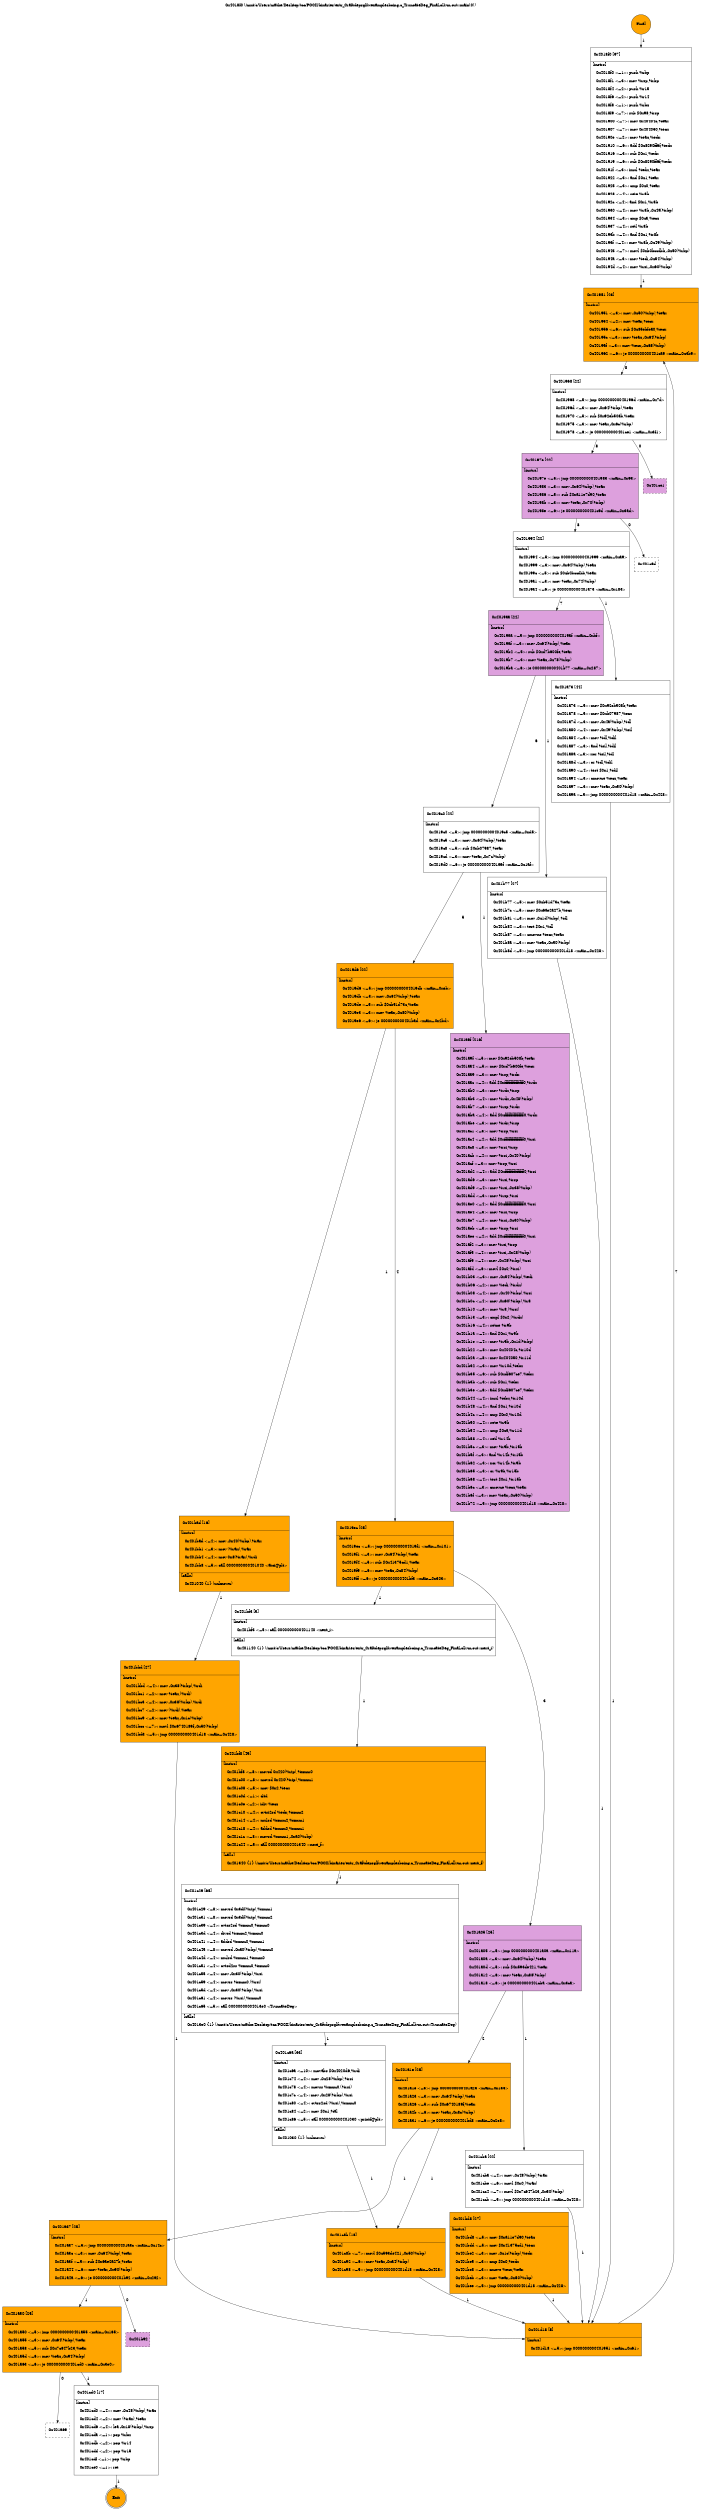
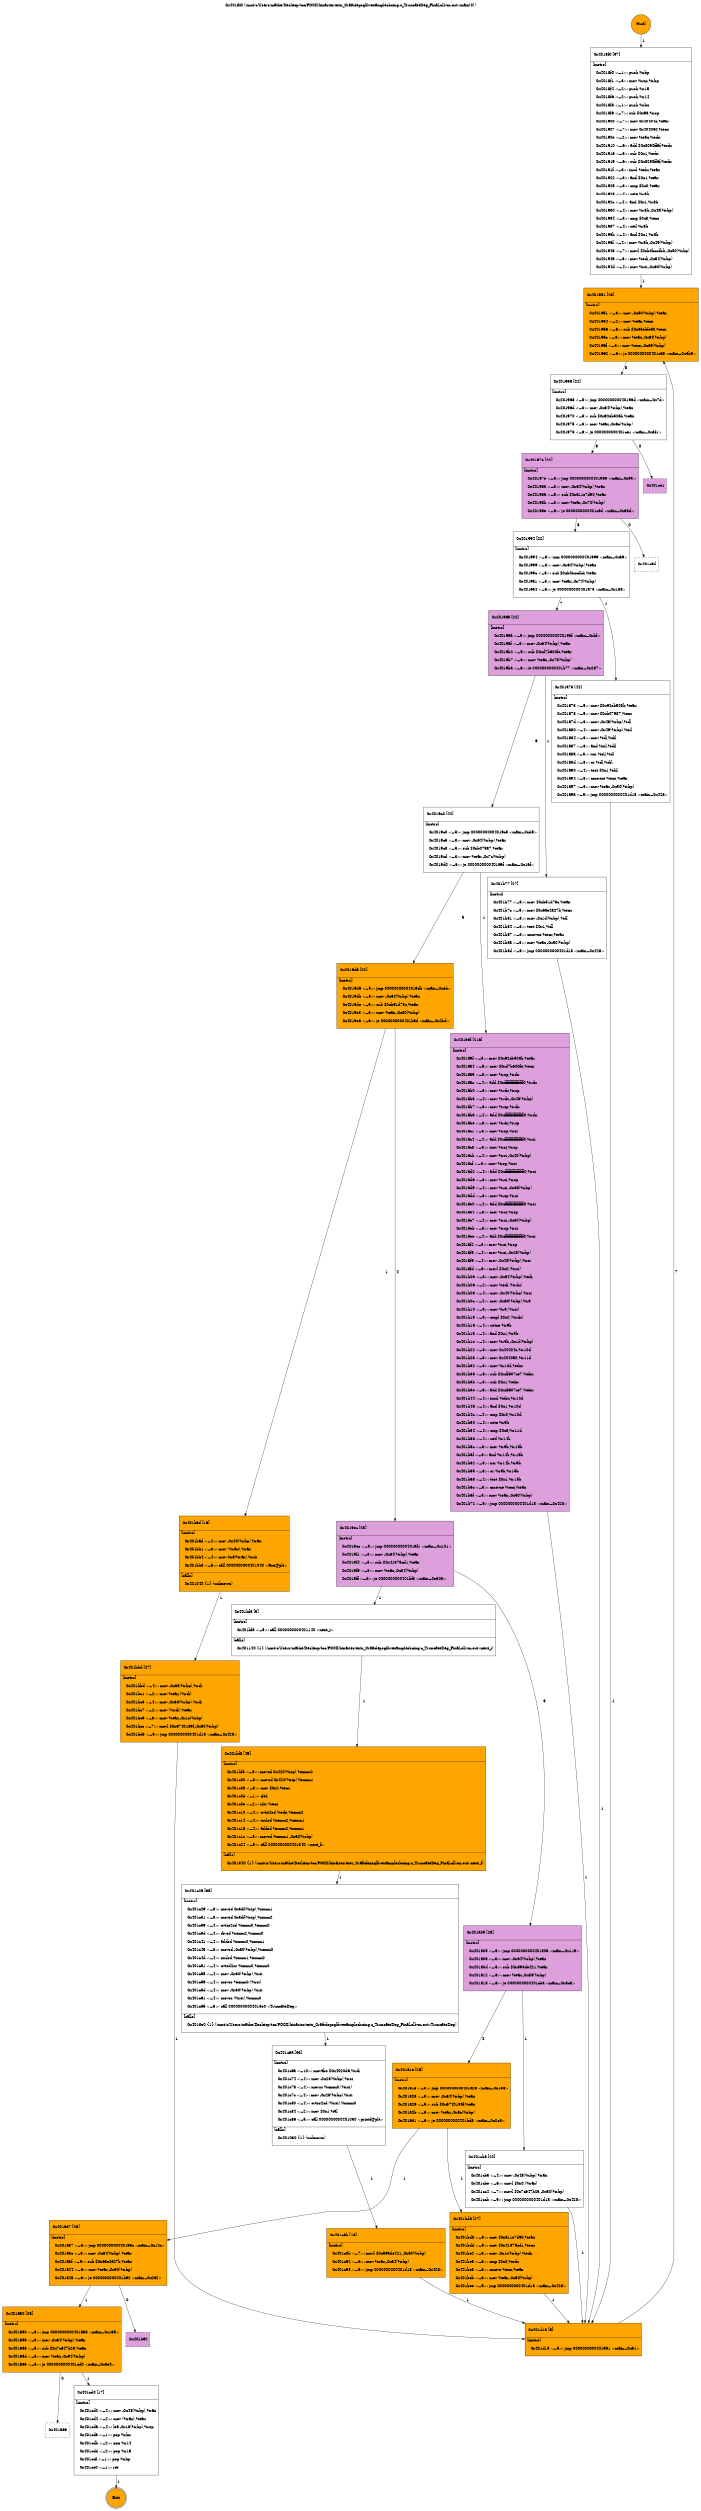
(395, 1554) -> (395, 1554)
none -> (586, 1915)
(419, 2177) -> (449, 2170)
